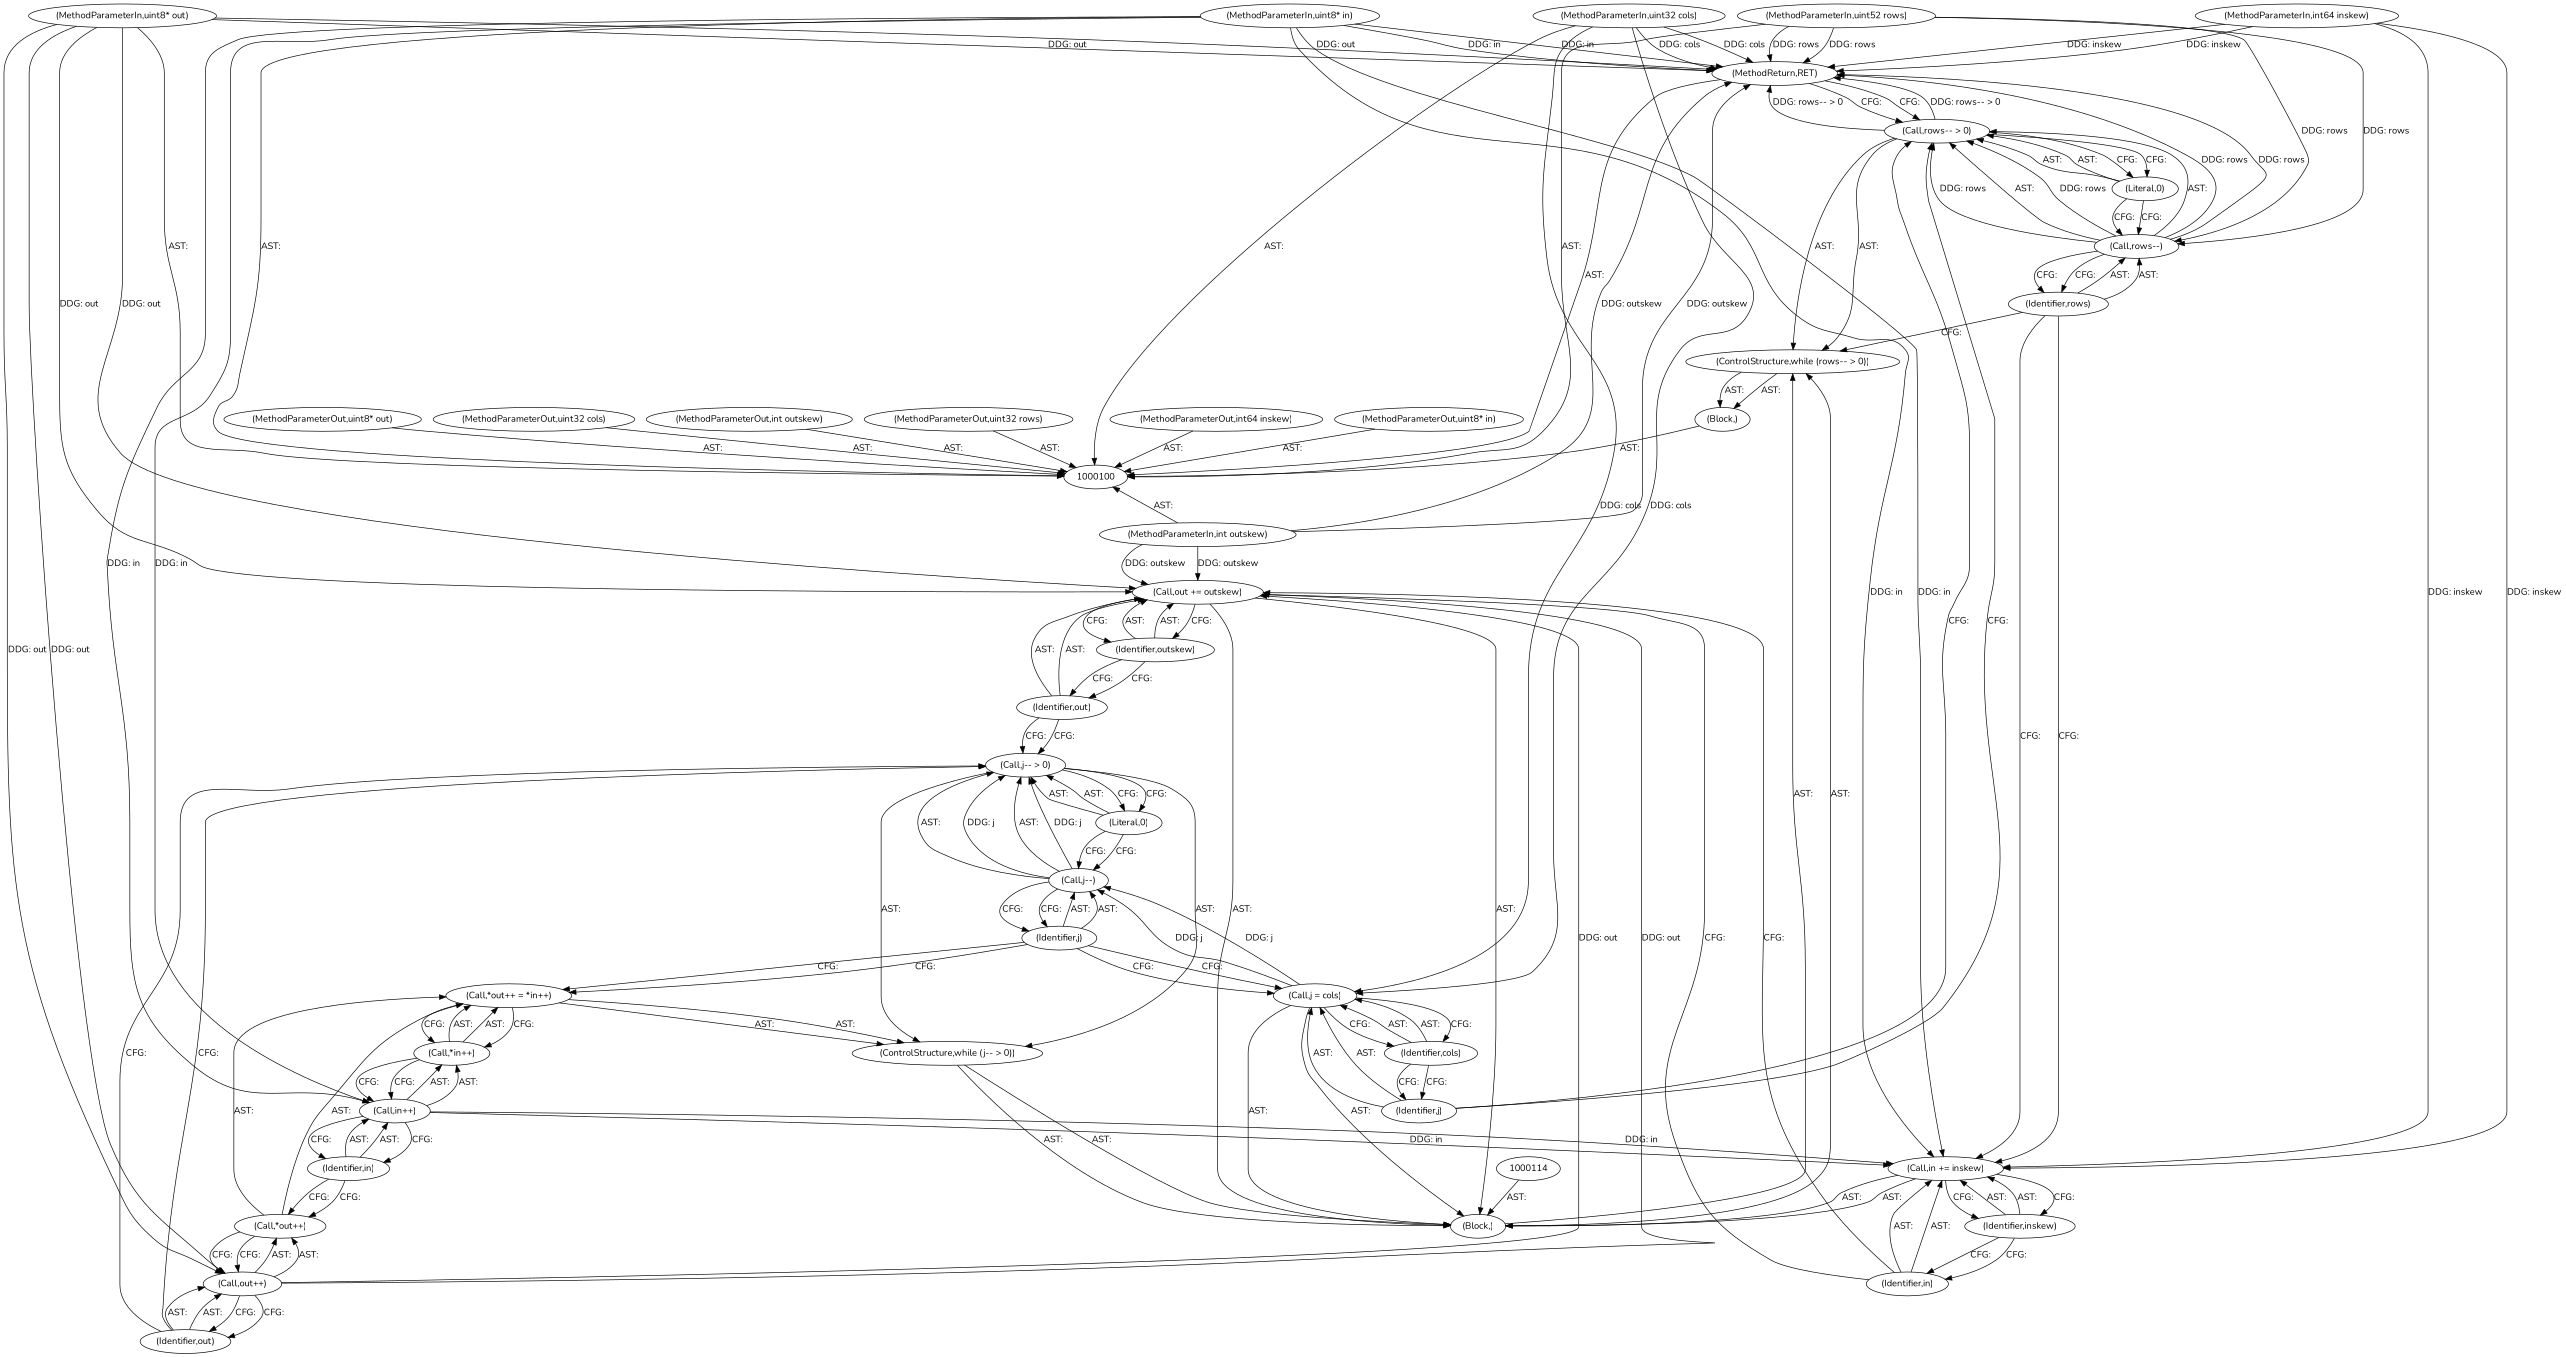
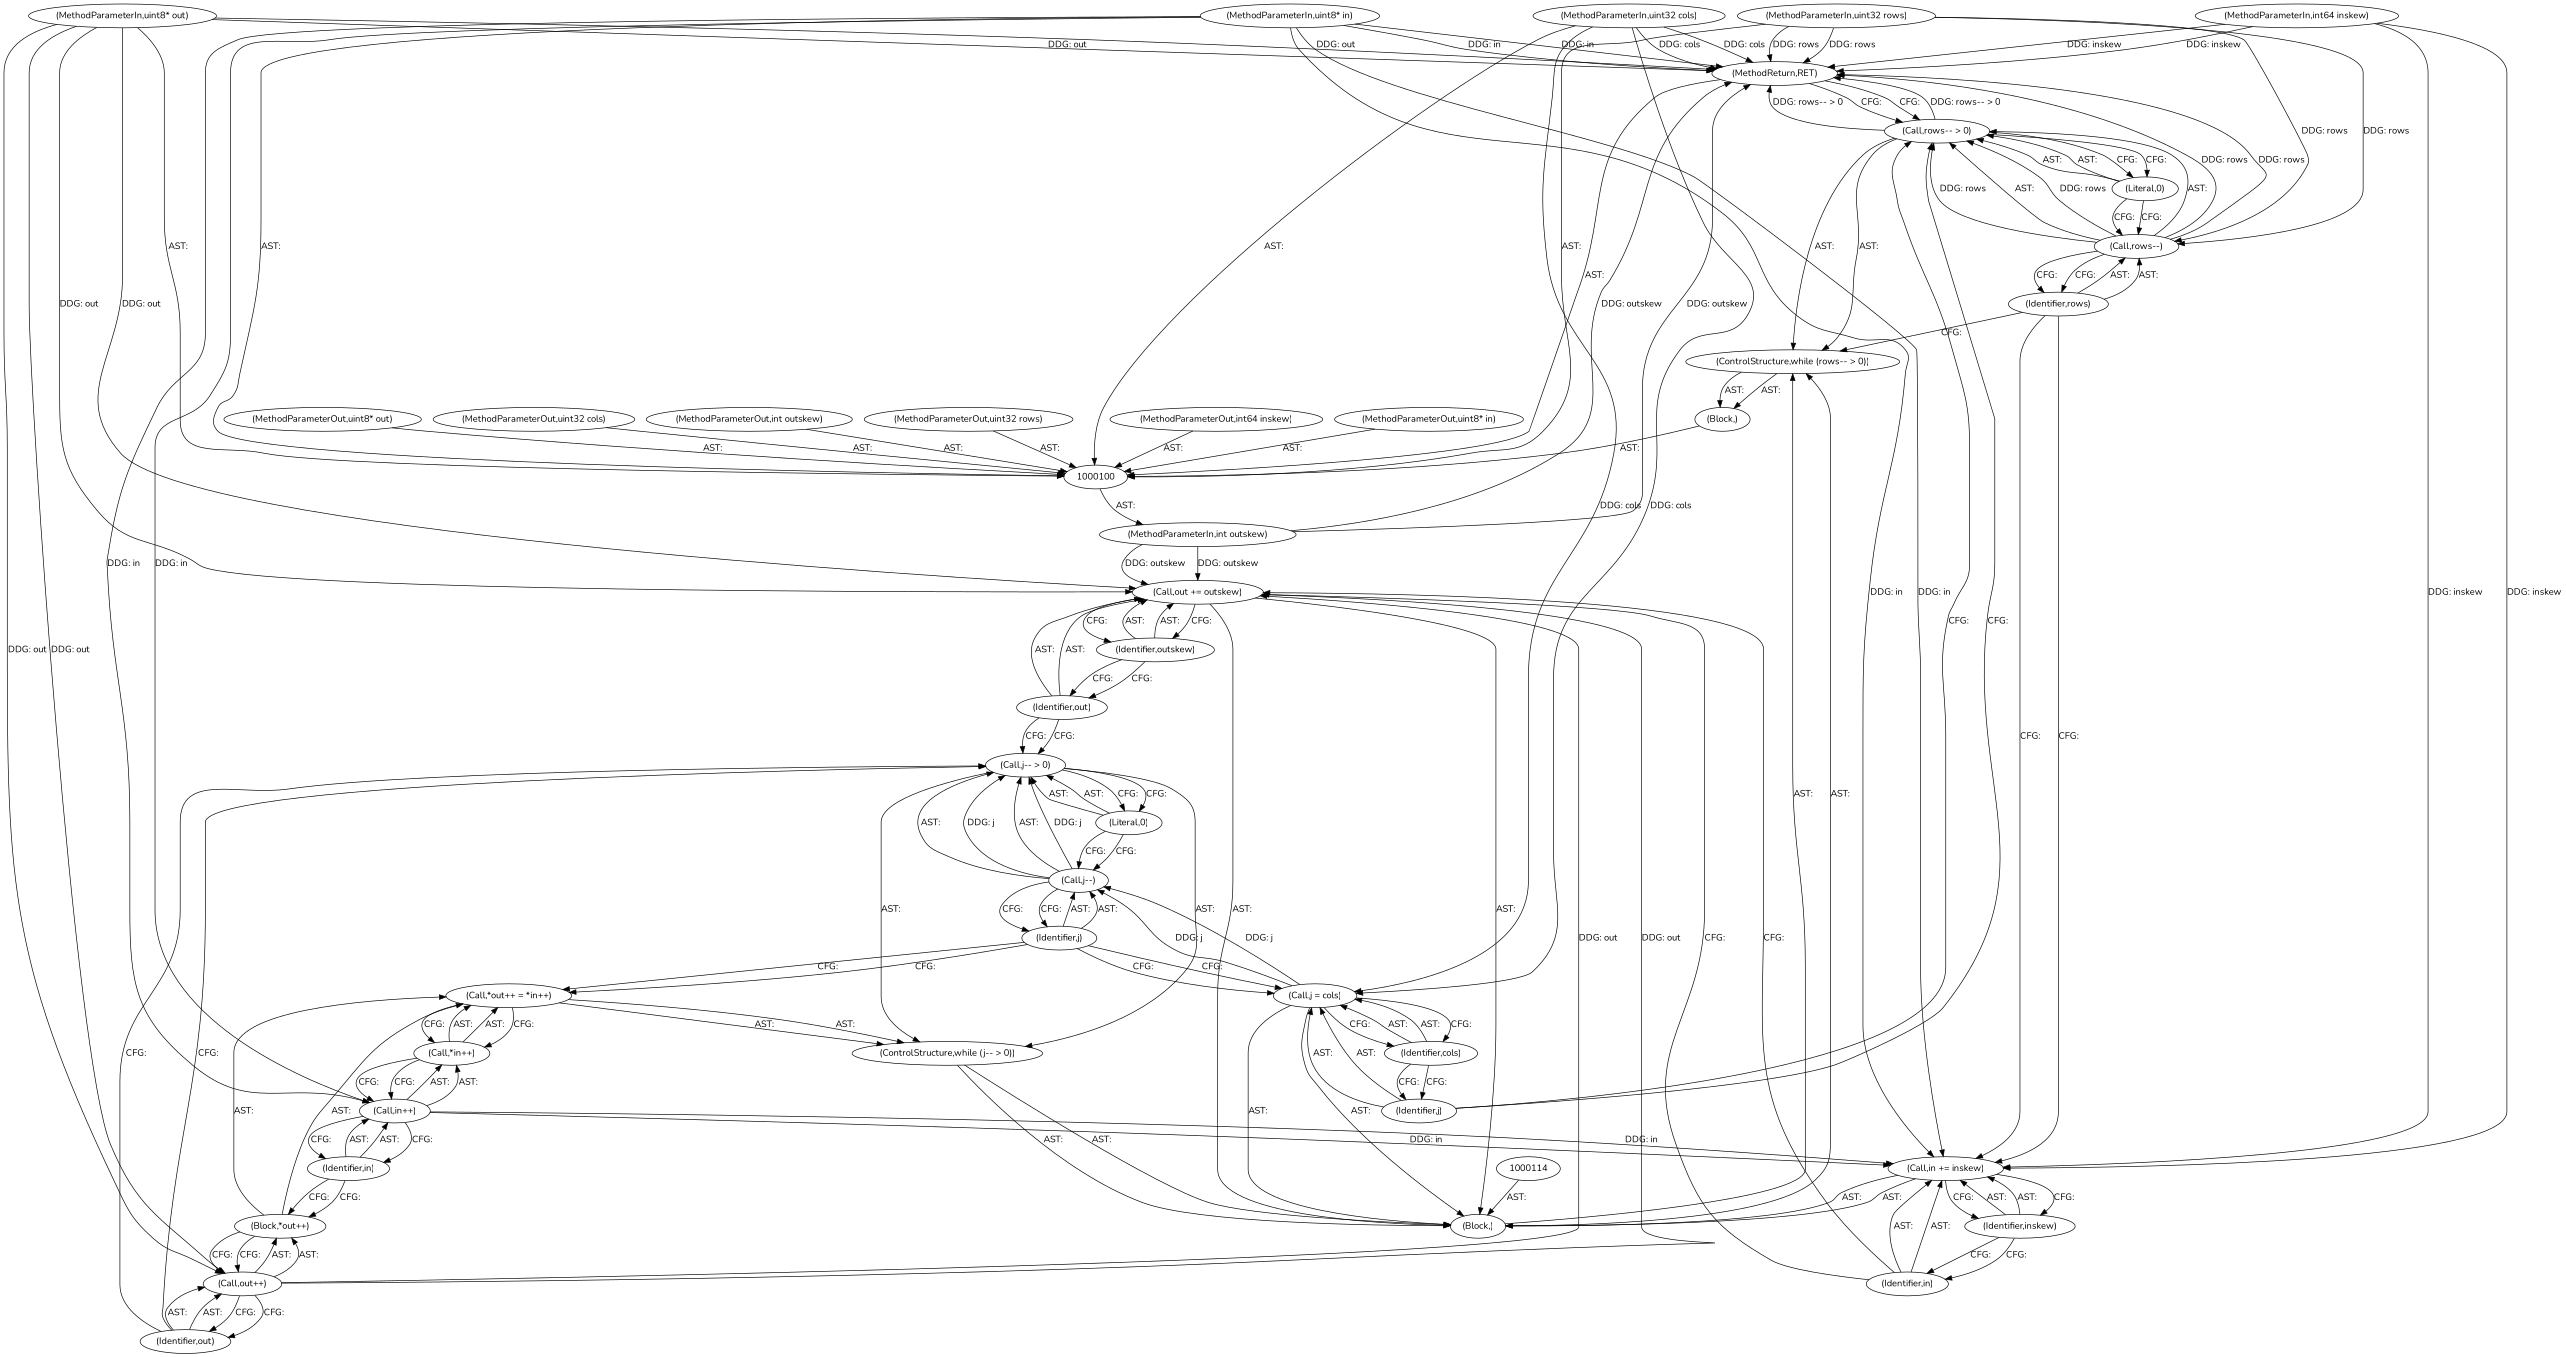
(1836, 16) -> (1836, 16)
(1148, 507) -> (1114, 510)
(280, 1226) -> (280, 1226)
